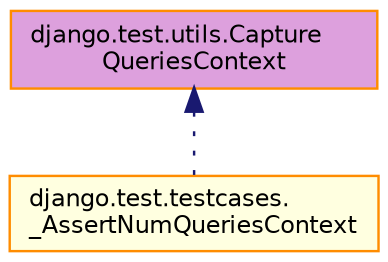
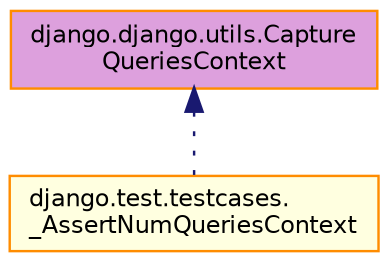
(194, 50) -> (194, 50)
